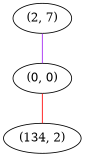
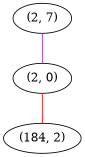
(42, 78) -> (42, 78)
(42, 138) -> (42, 138)
